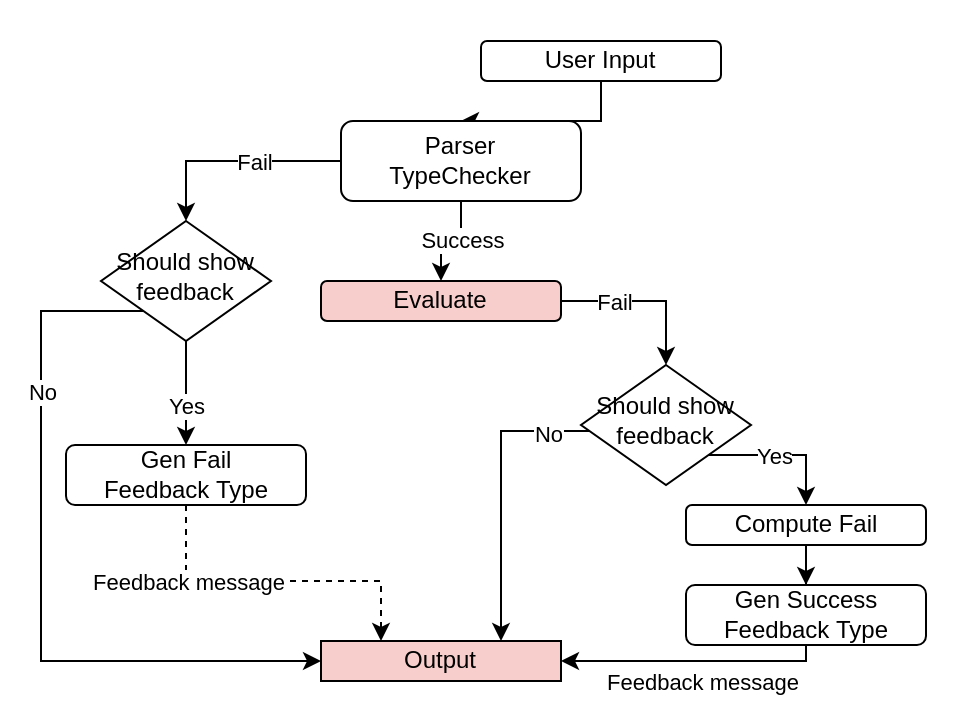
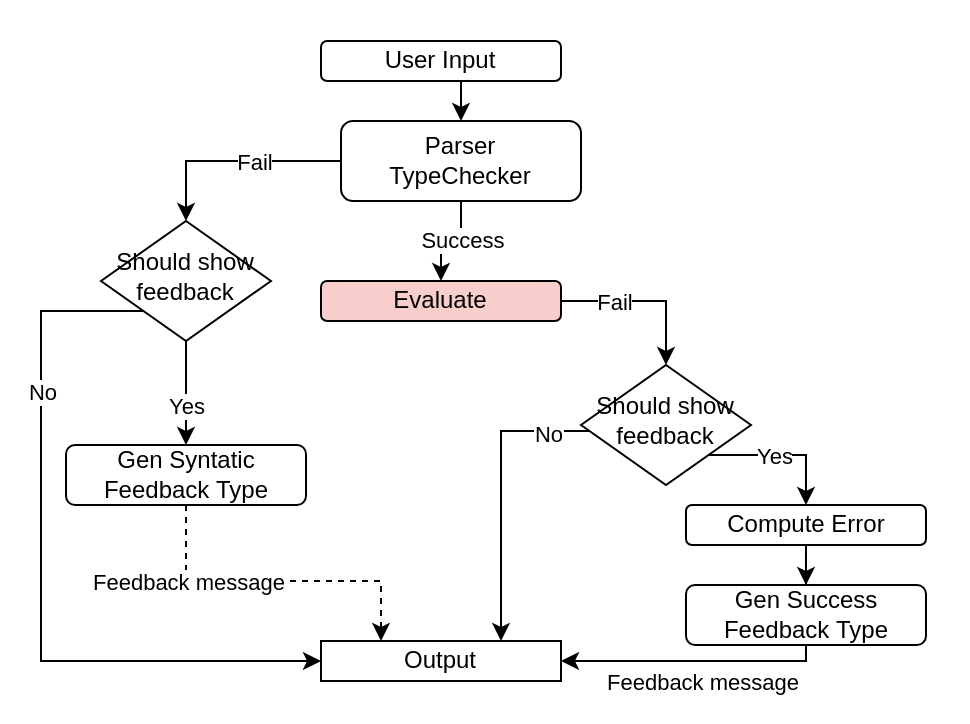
(601, 61) -> (441, 61)
(187, 475) -> (187, 475)
(807, 525) -> (807, 525)
(441, 661) -> (441, 661)
